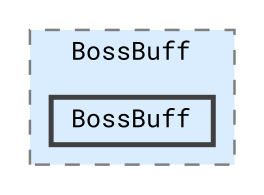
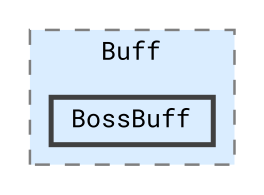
(132, 54) -> (132, 54)
